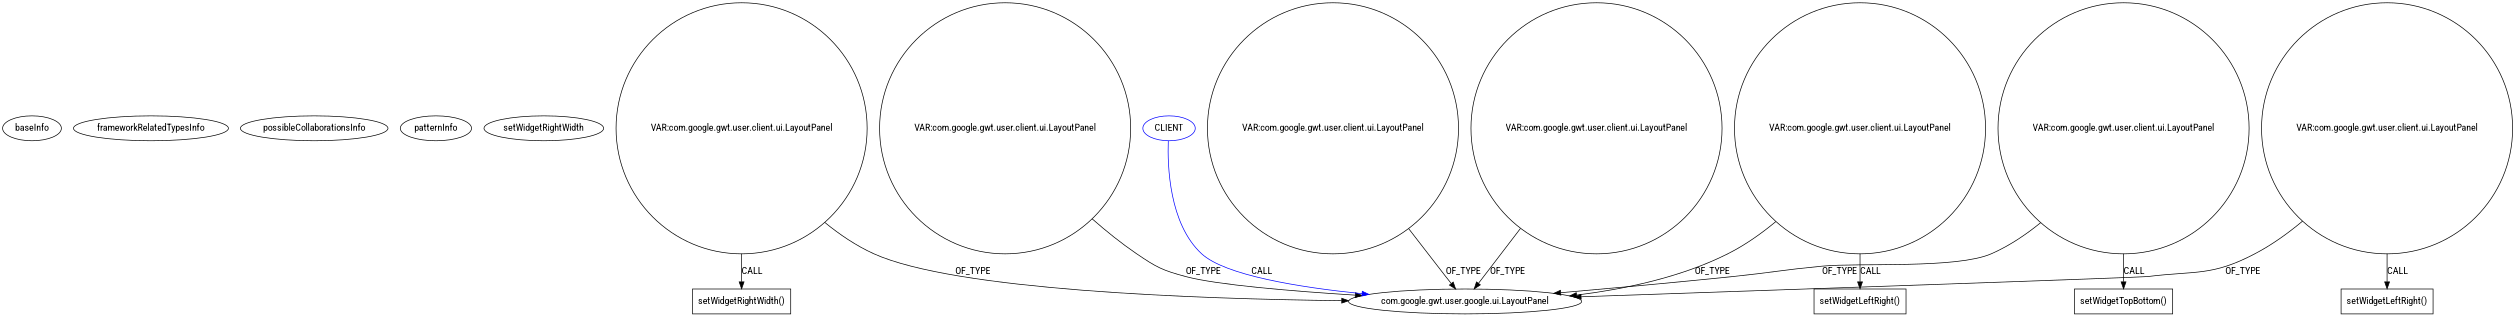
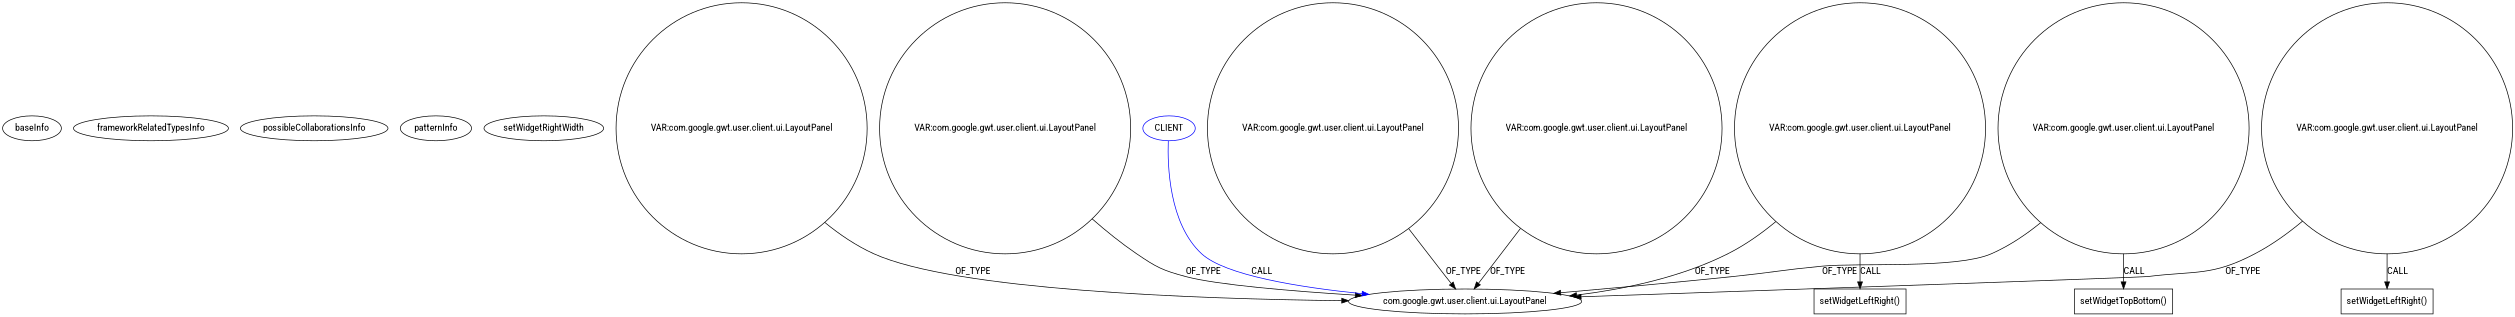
(742, 301) -> none
(1465, 301) -> (1465, 301)
